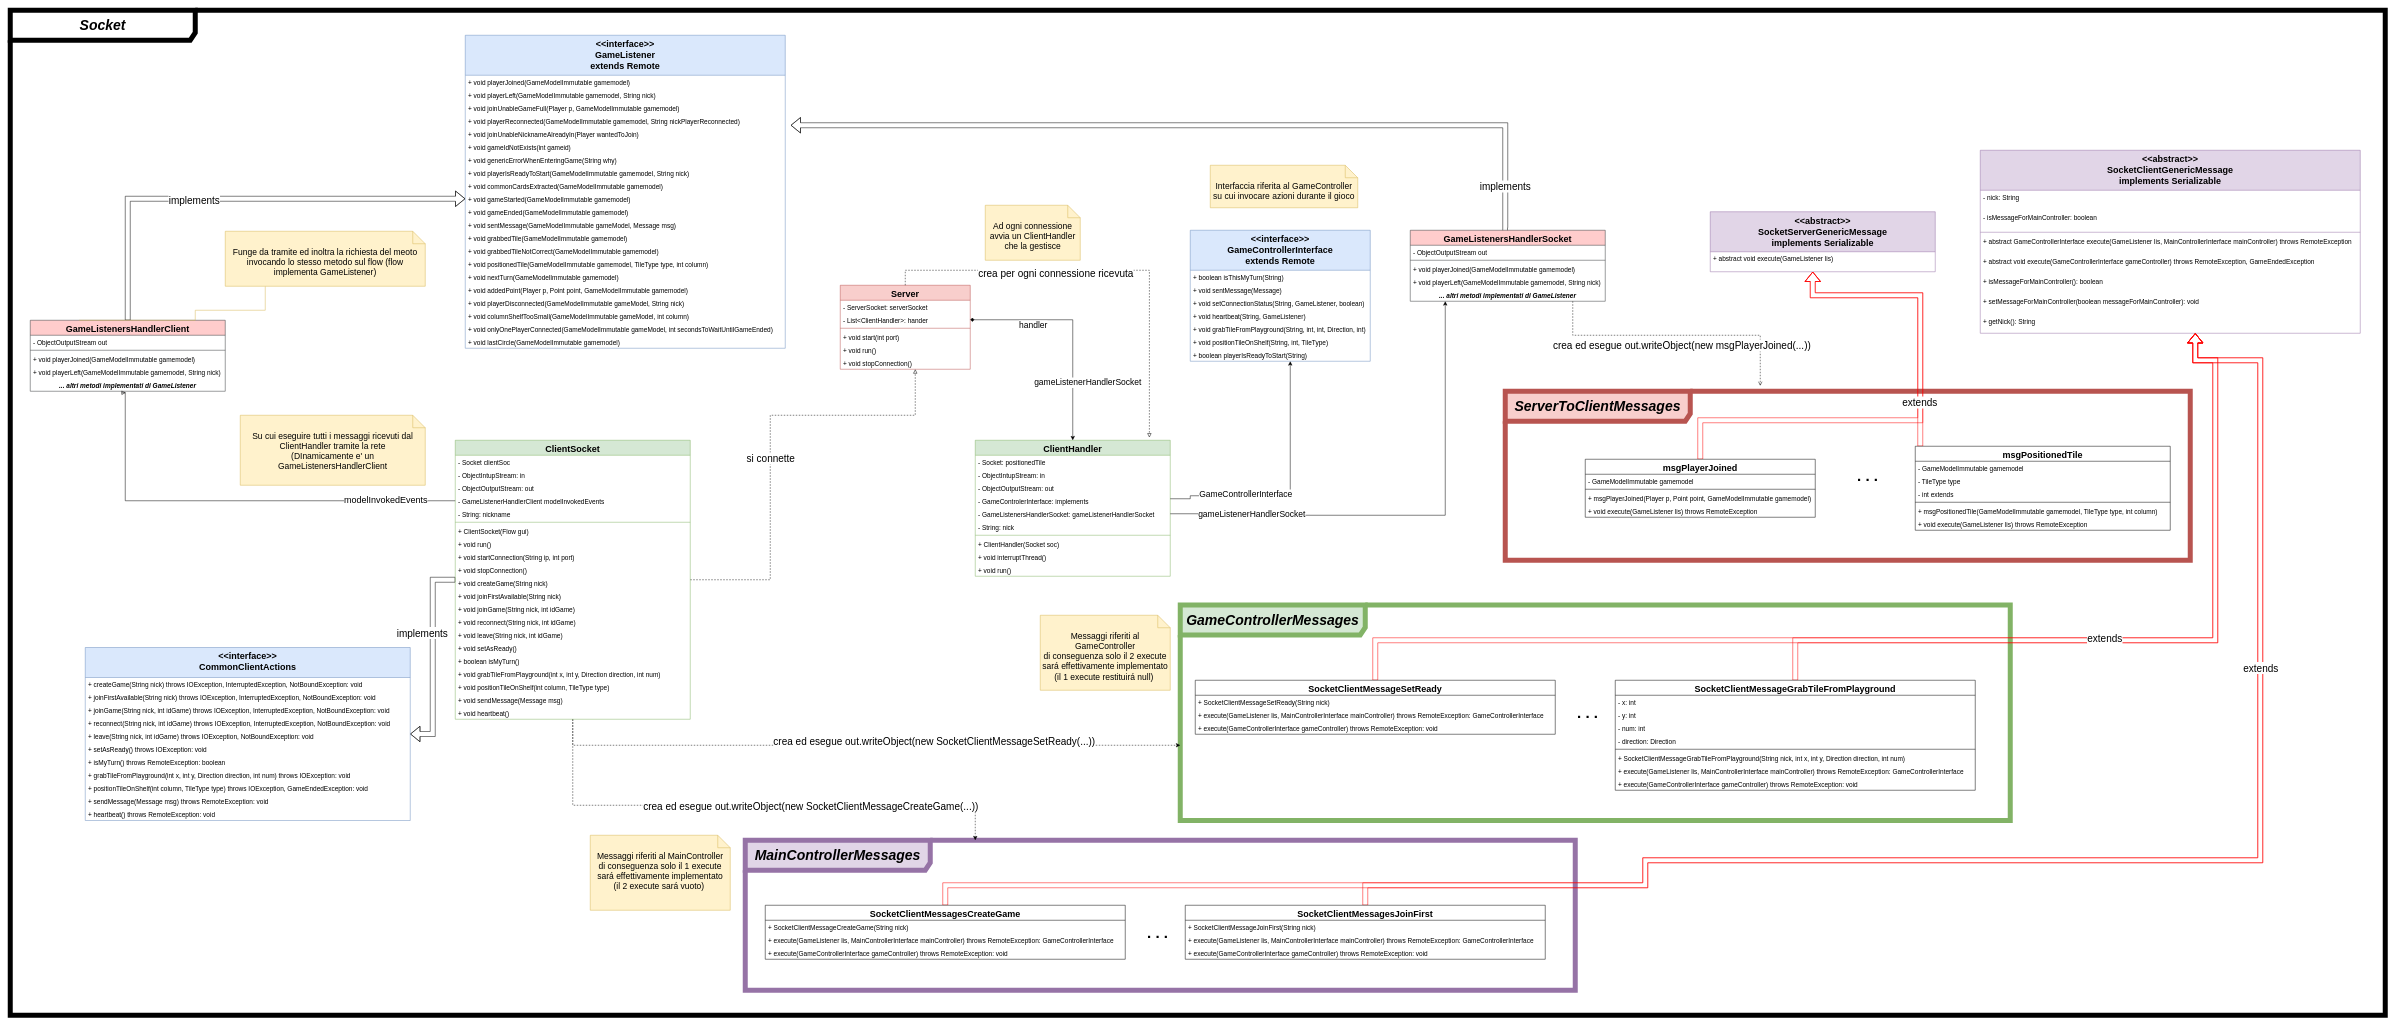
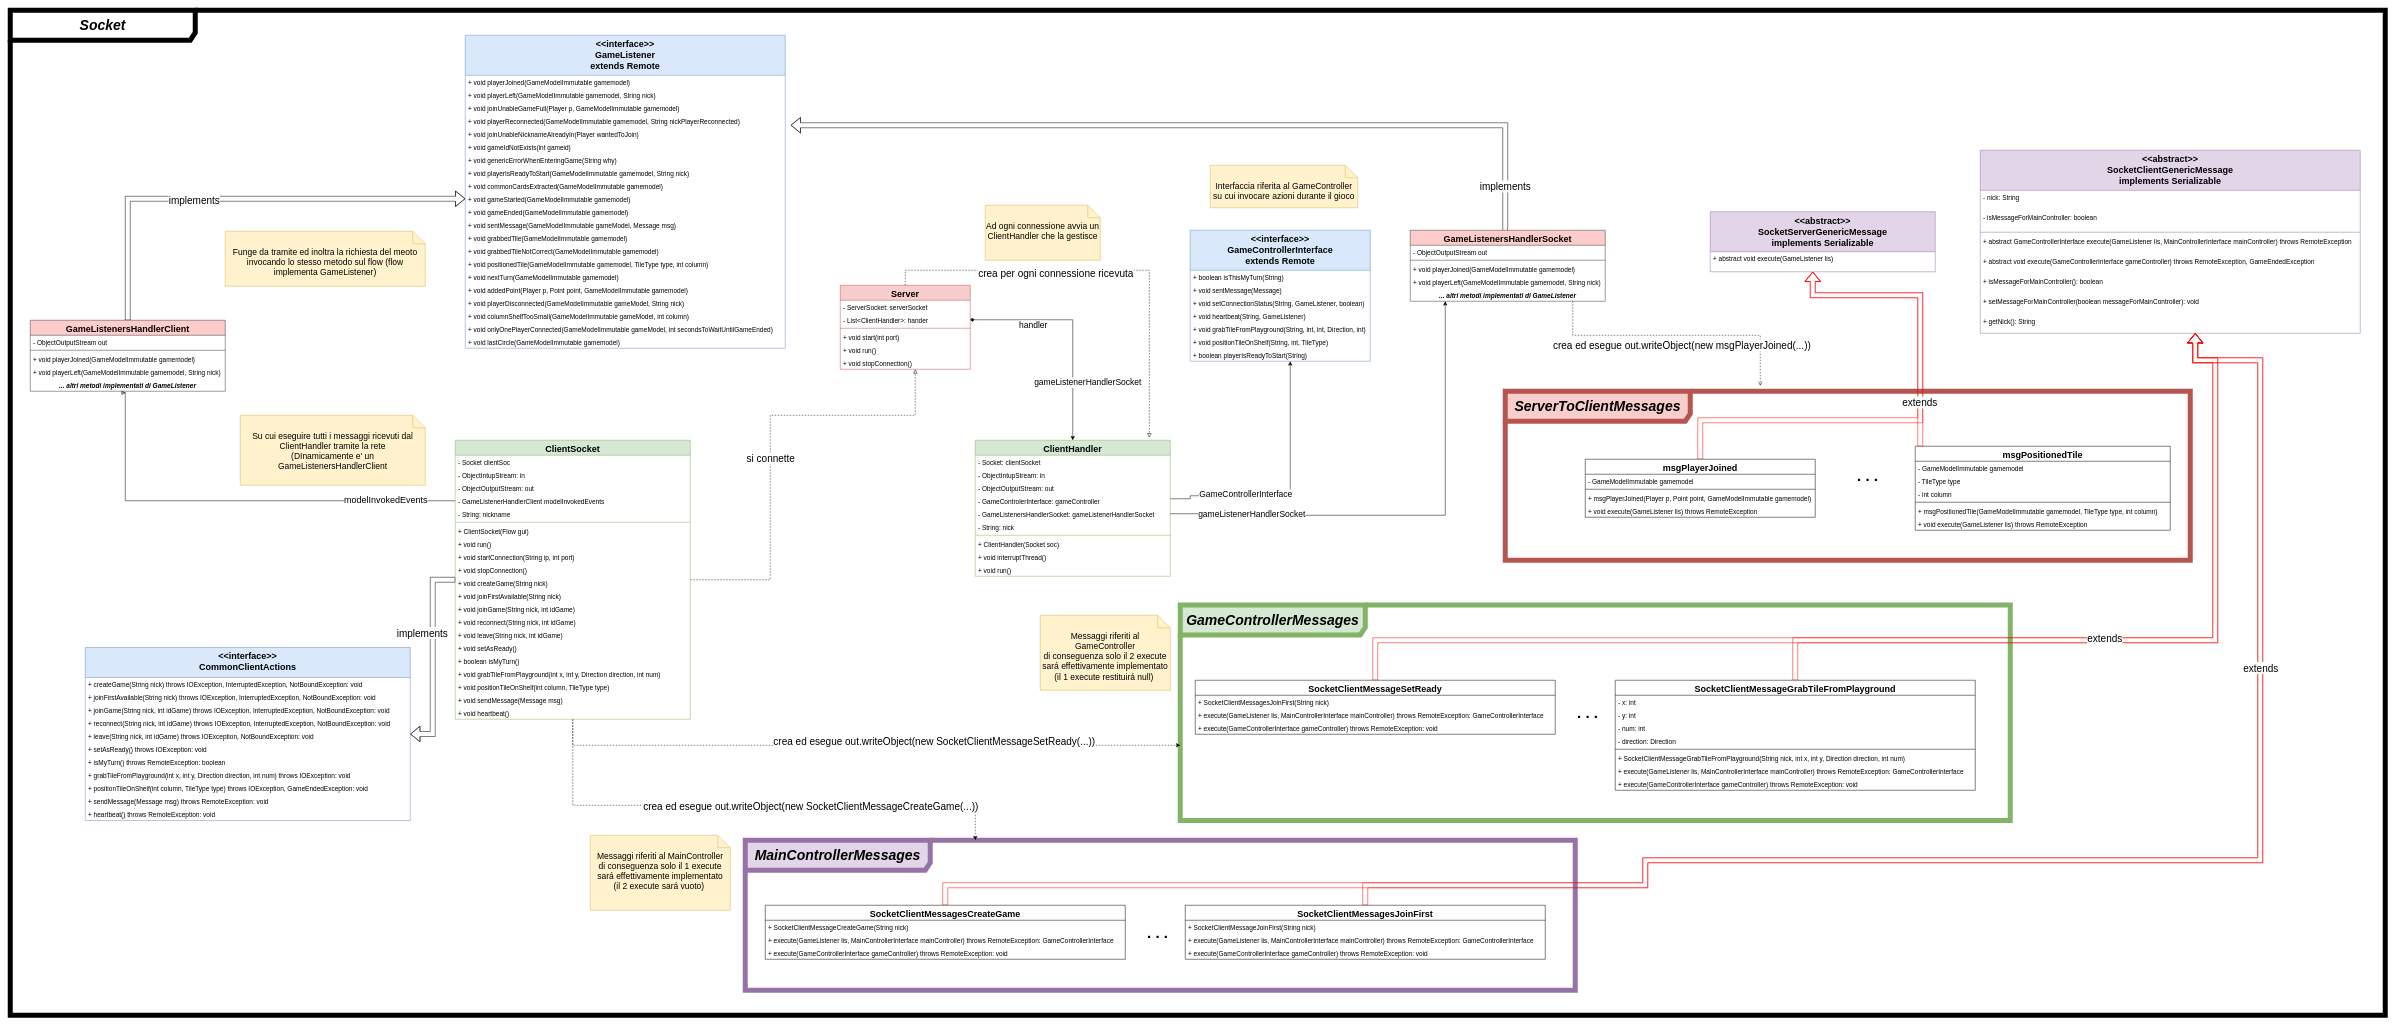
(1033, 233) -> (1043, 233)
(236, 310) -> none
(1016, 462) -> (1014, 462)
(1939, 494) -> (1936, 494)
(1038, 501) -> (1046, 501)
(1270, 702) -> (1272, 702)
